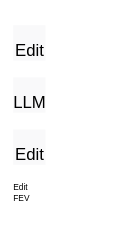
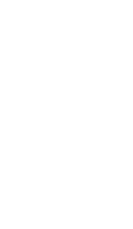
(66, 114) -> none
